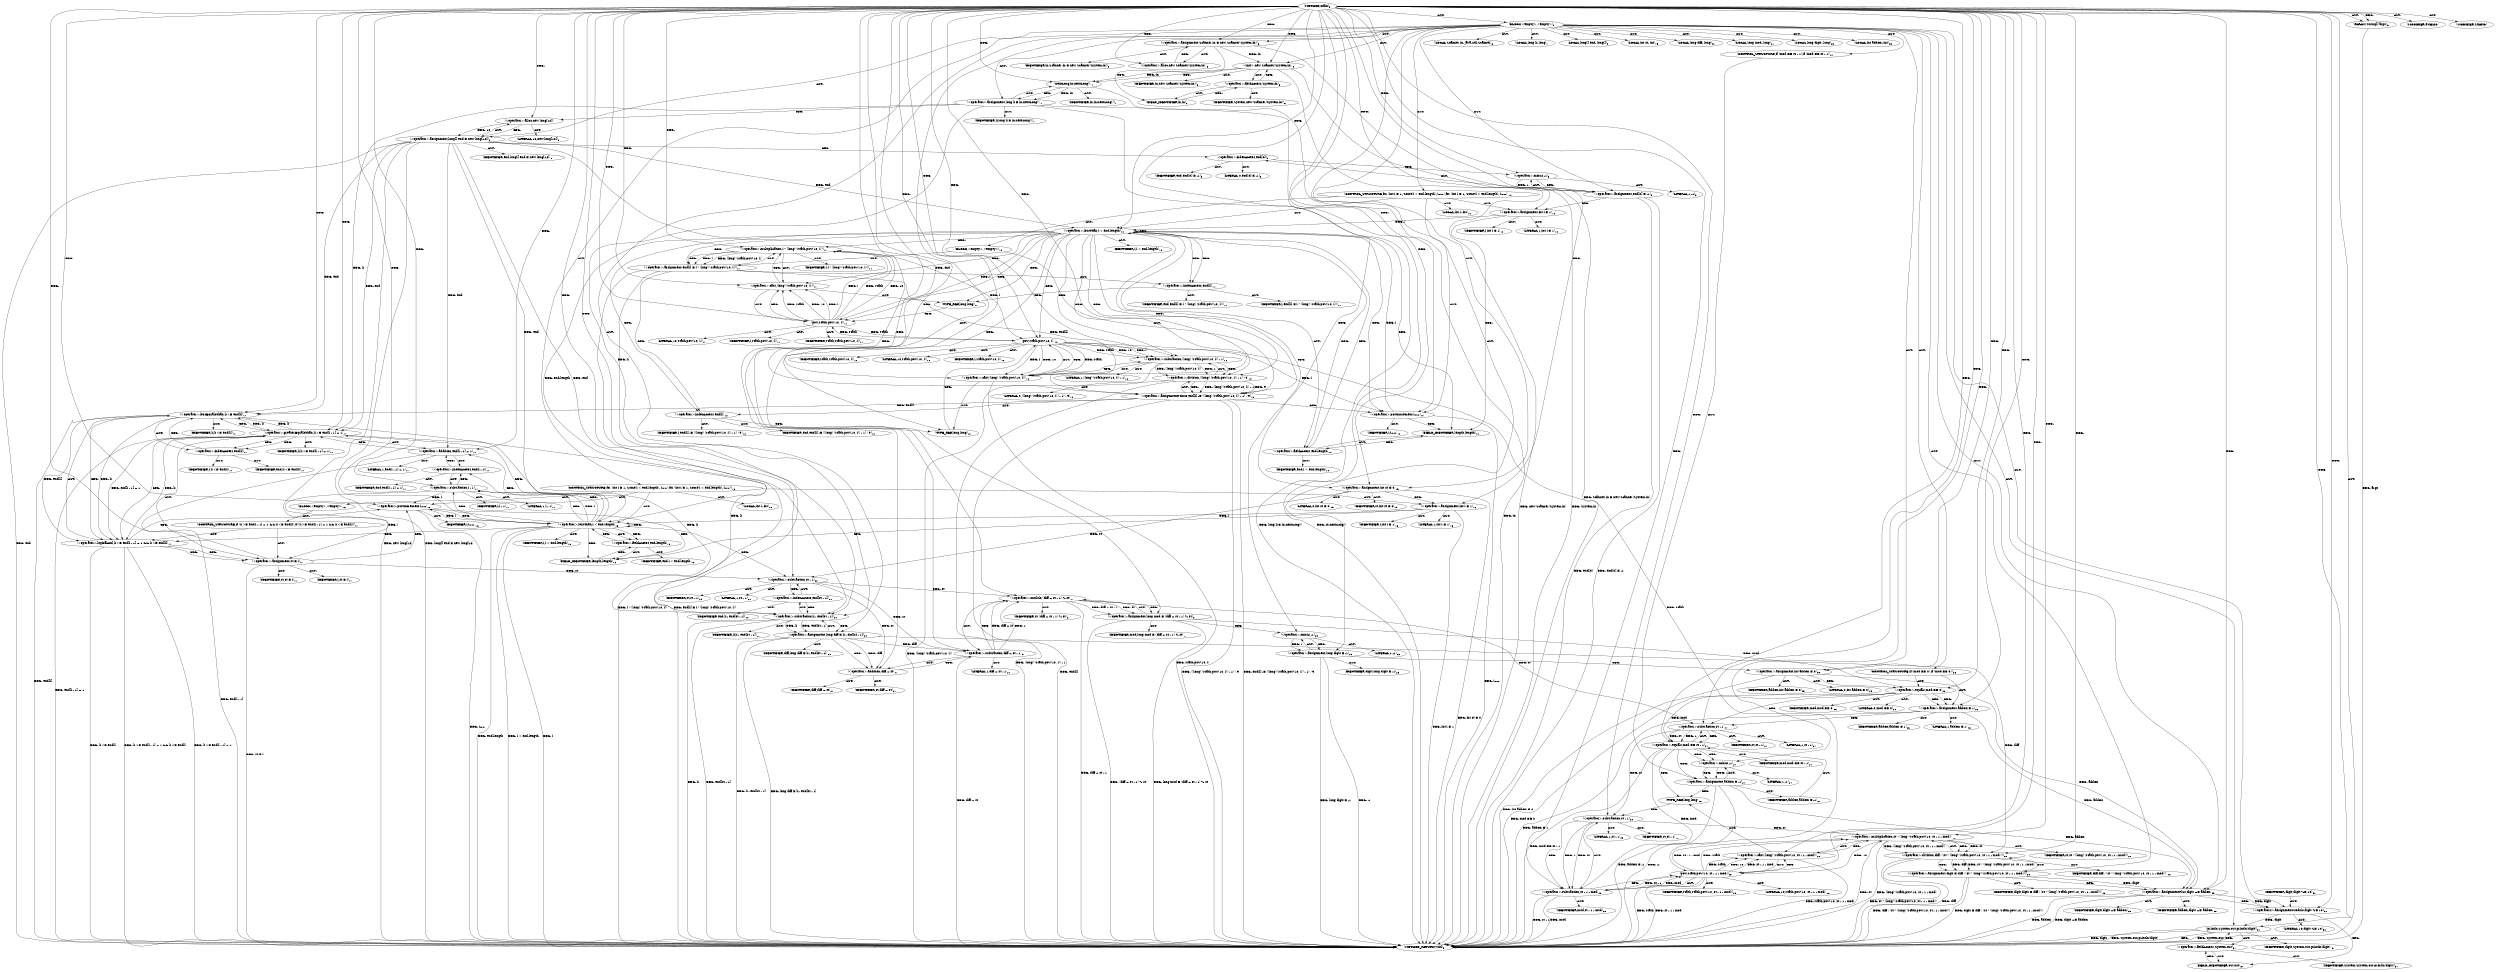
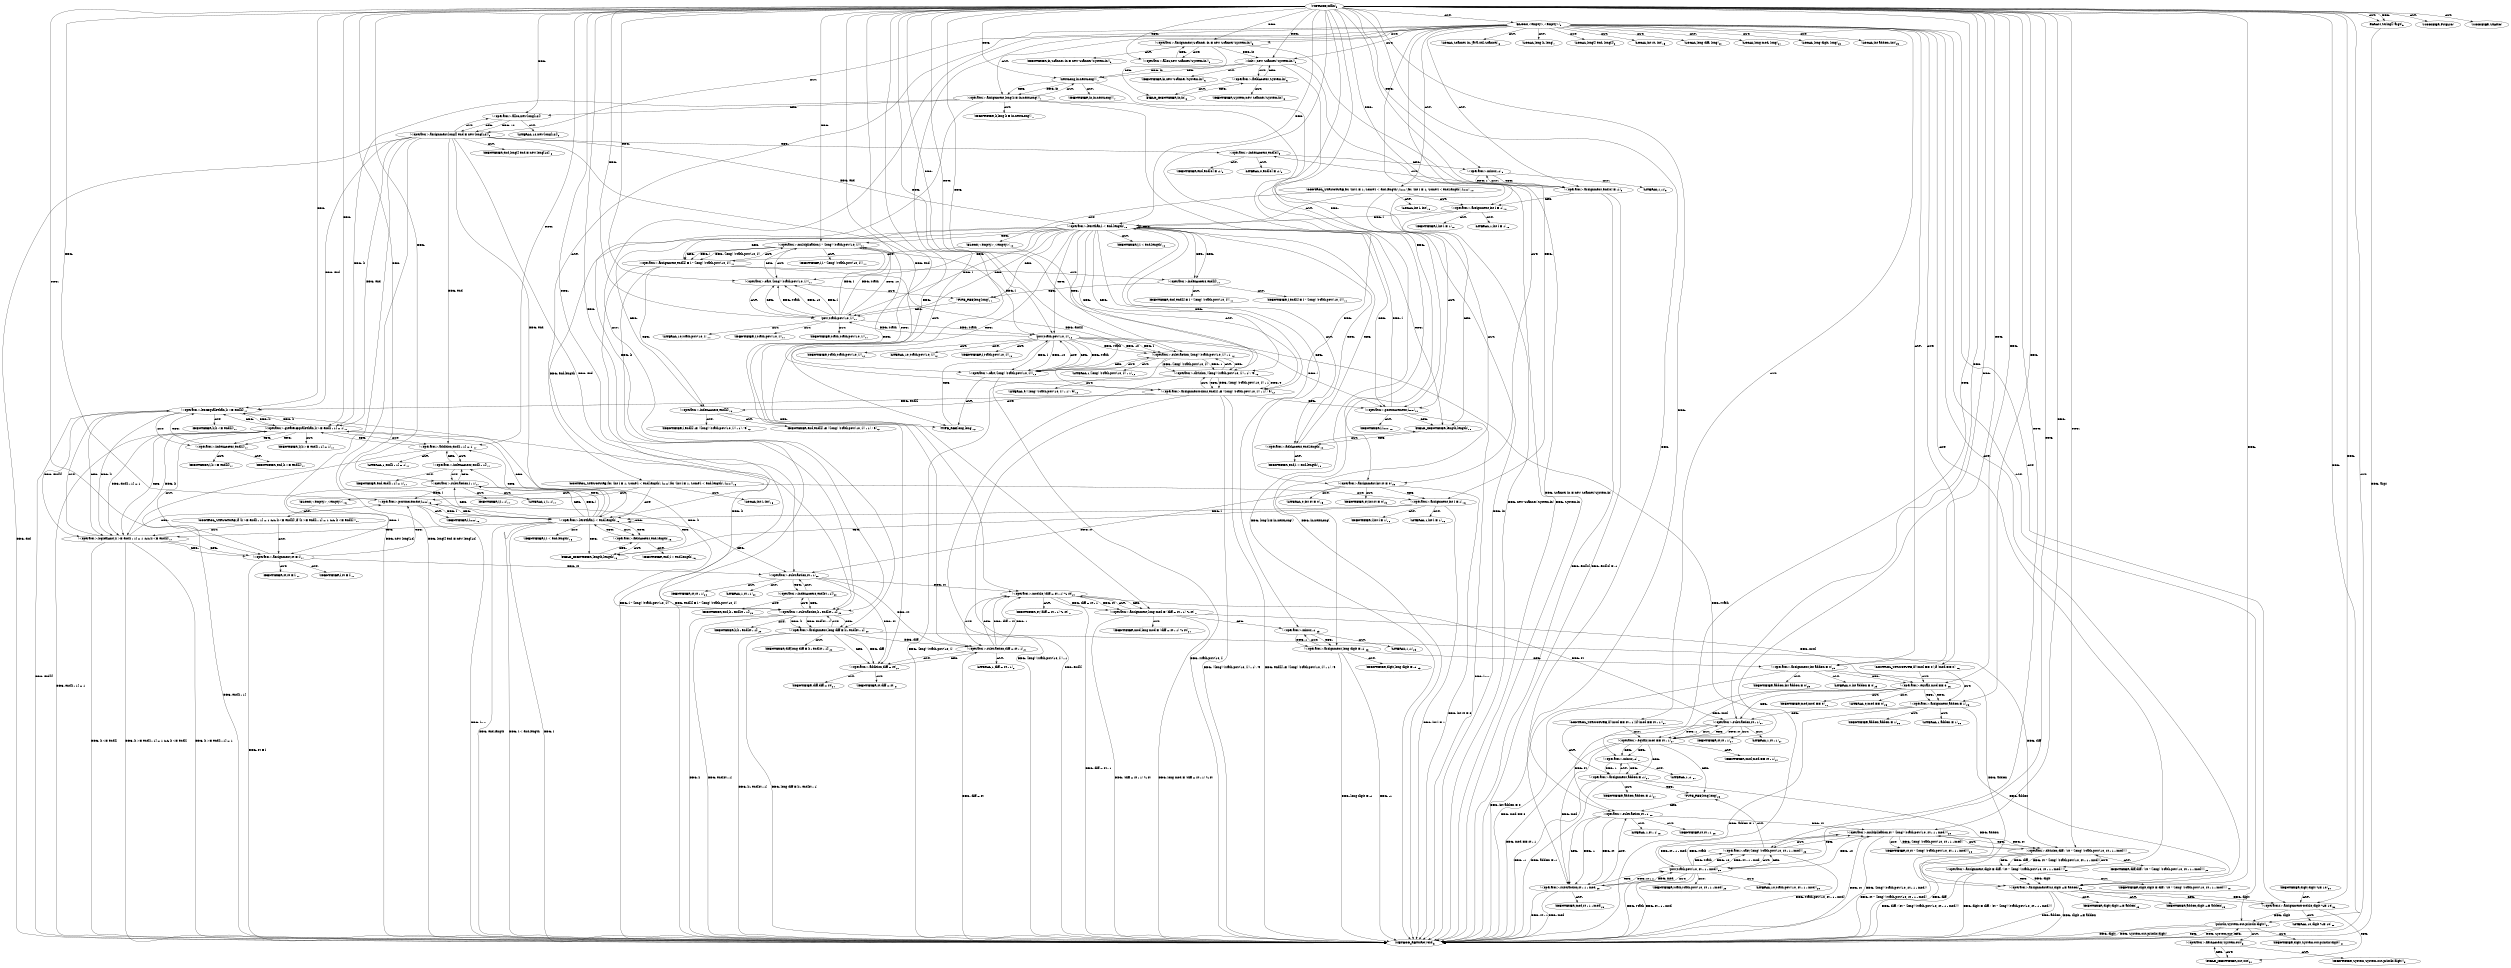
(1791, 756) -> (1631, 731)
